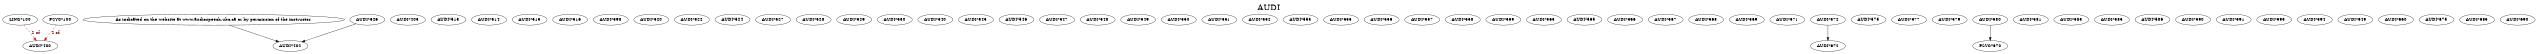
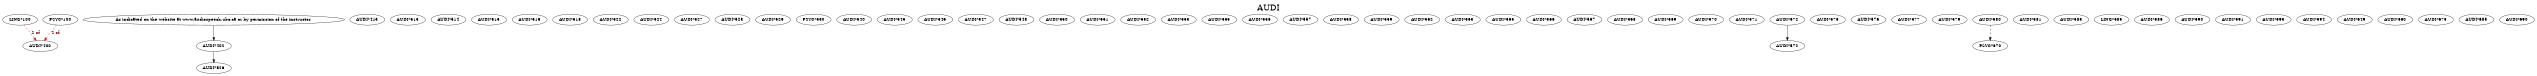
(408, 20) -> (367, 20)
(611, 20) -> (570, 20)
(651, 20) -> none
(895, 20) -> (814, 20)
(1138, 20) -> none
none -> (1422, 20)
none -> (1706, 20)
none -> (1869, 20)
(2112, 20) -> (2112, 20)
(1828, 31) -> (1787, 31)
(1990, 31) -> (1990, 31)
(330, 32) -> (214, 56)
